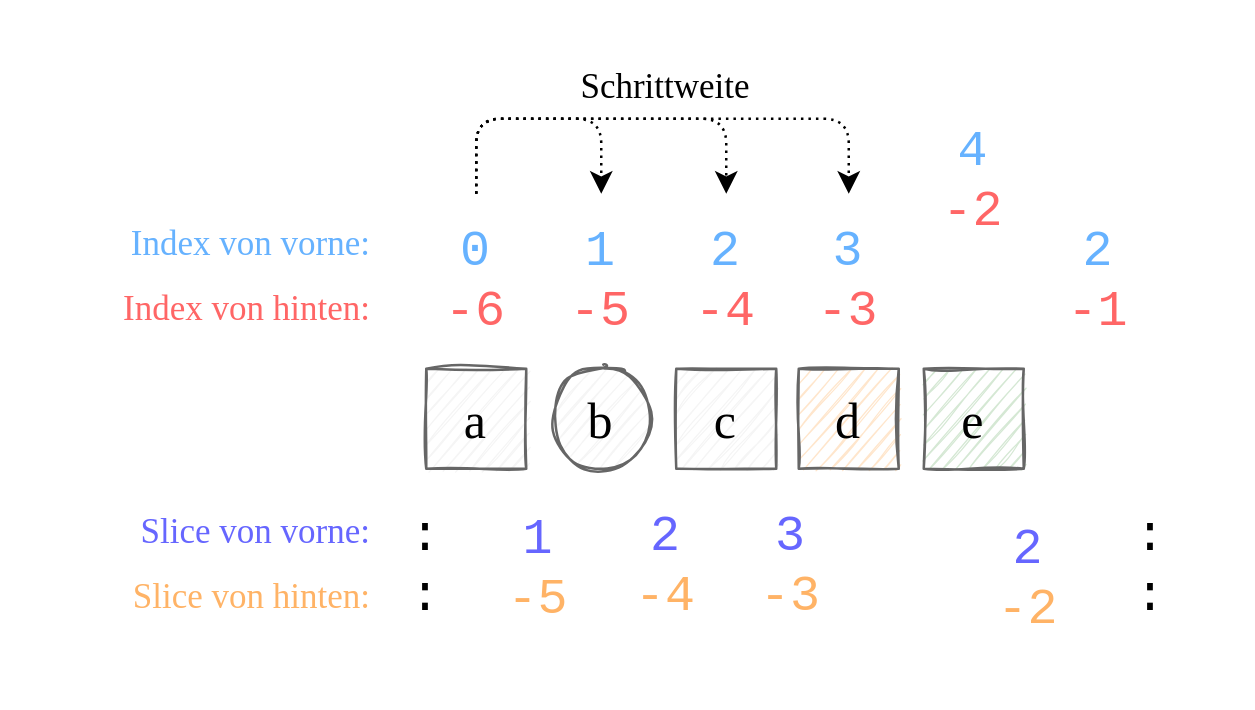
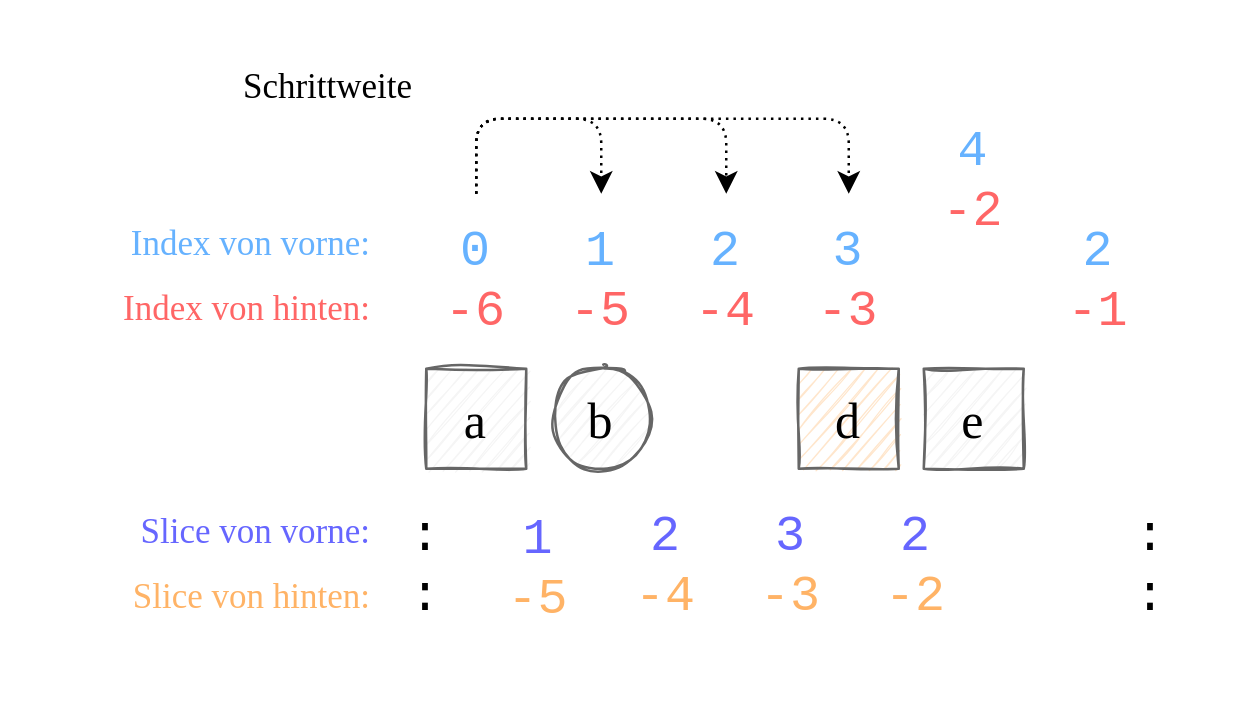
(666, 89) -> (329, 89)
(726, 419) -> none
(974, 419) -> (974, 419)
(1029, 579) -> (916, 566)
